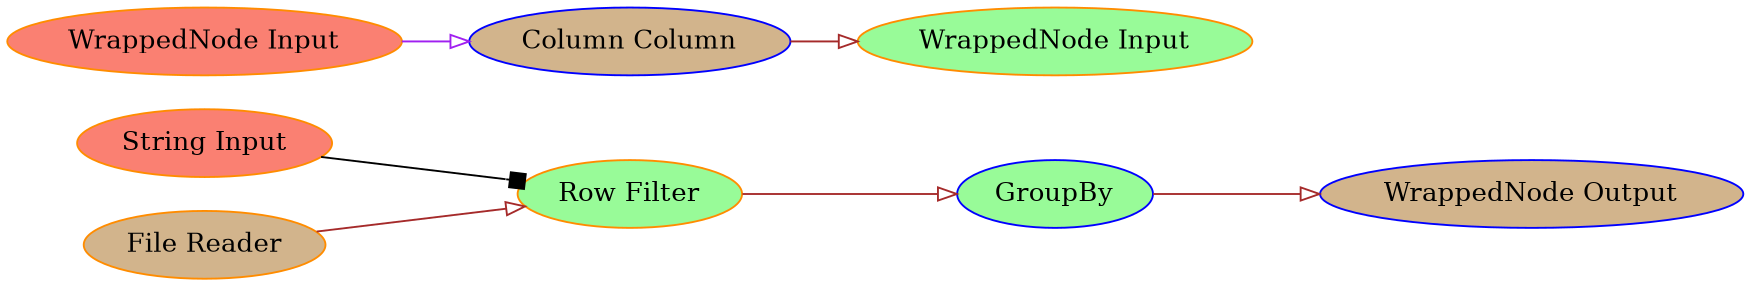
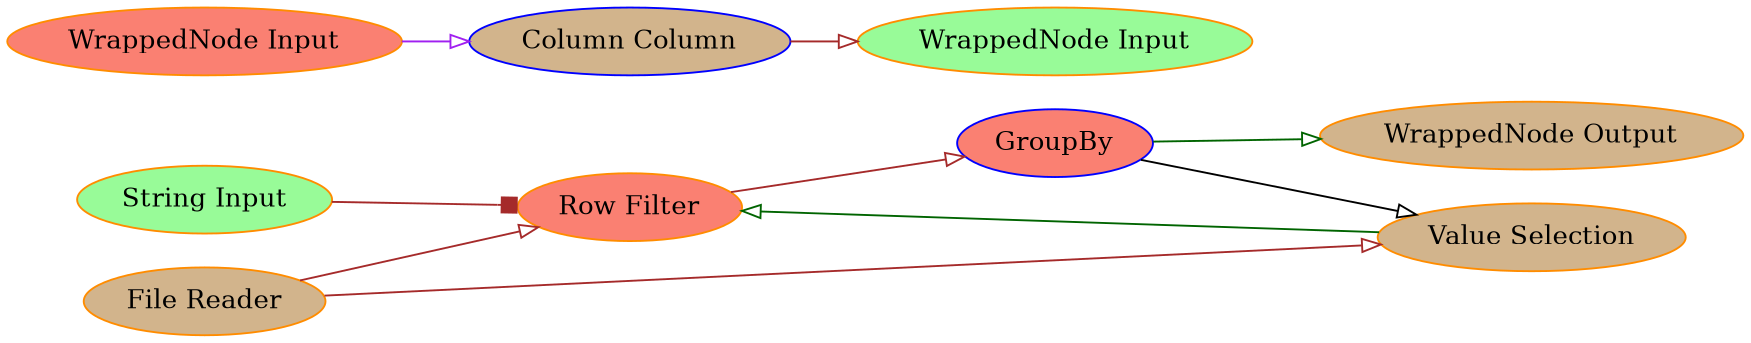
(205, 143) -> (205, 200)
(413, 168) -> (415, 203)
(630, 194) -> (630, 207)
(1055, 194) -> (1055, 143)
(1227, 194) -> (1227, 140)
(1532, 194) -> (1532, 136)
none -> (1532, 237)
